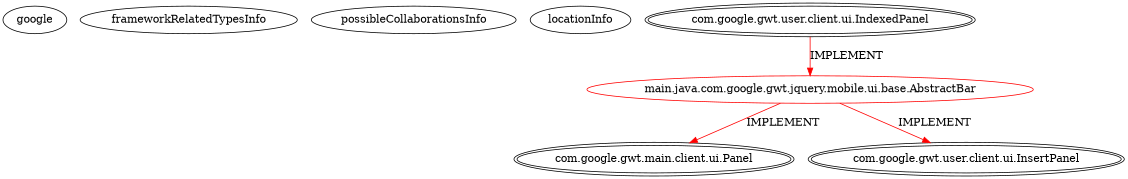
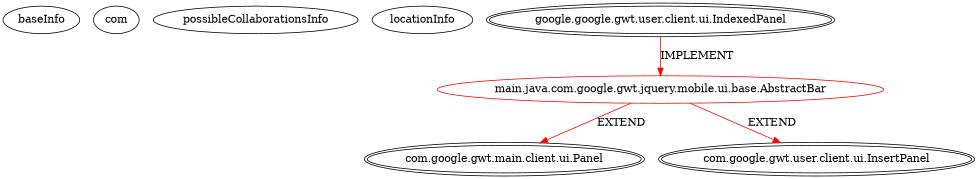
(35, 20) -> (41, 20)
(189, 20) -> (116, 20)
(810, 20) -> (660, 20)
(783, 123) -> (621, 123)
(934, 123) -> (772, 123)
